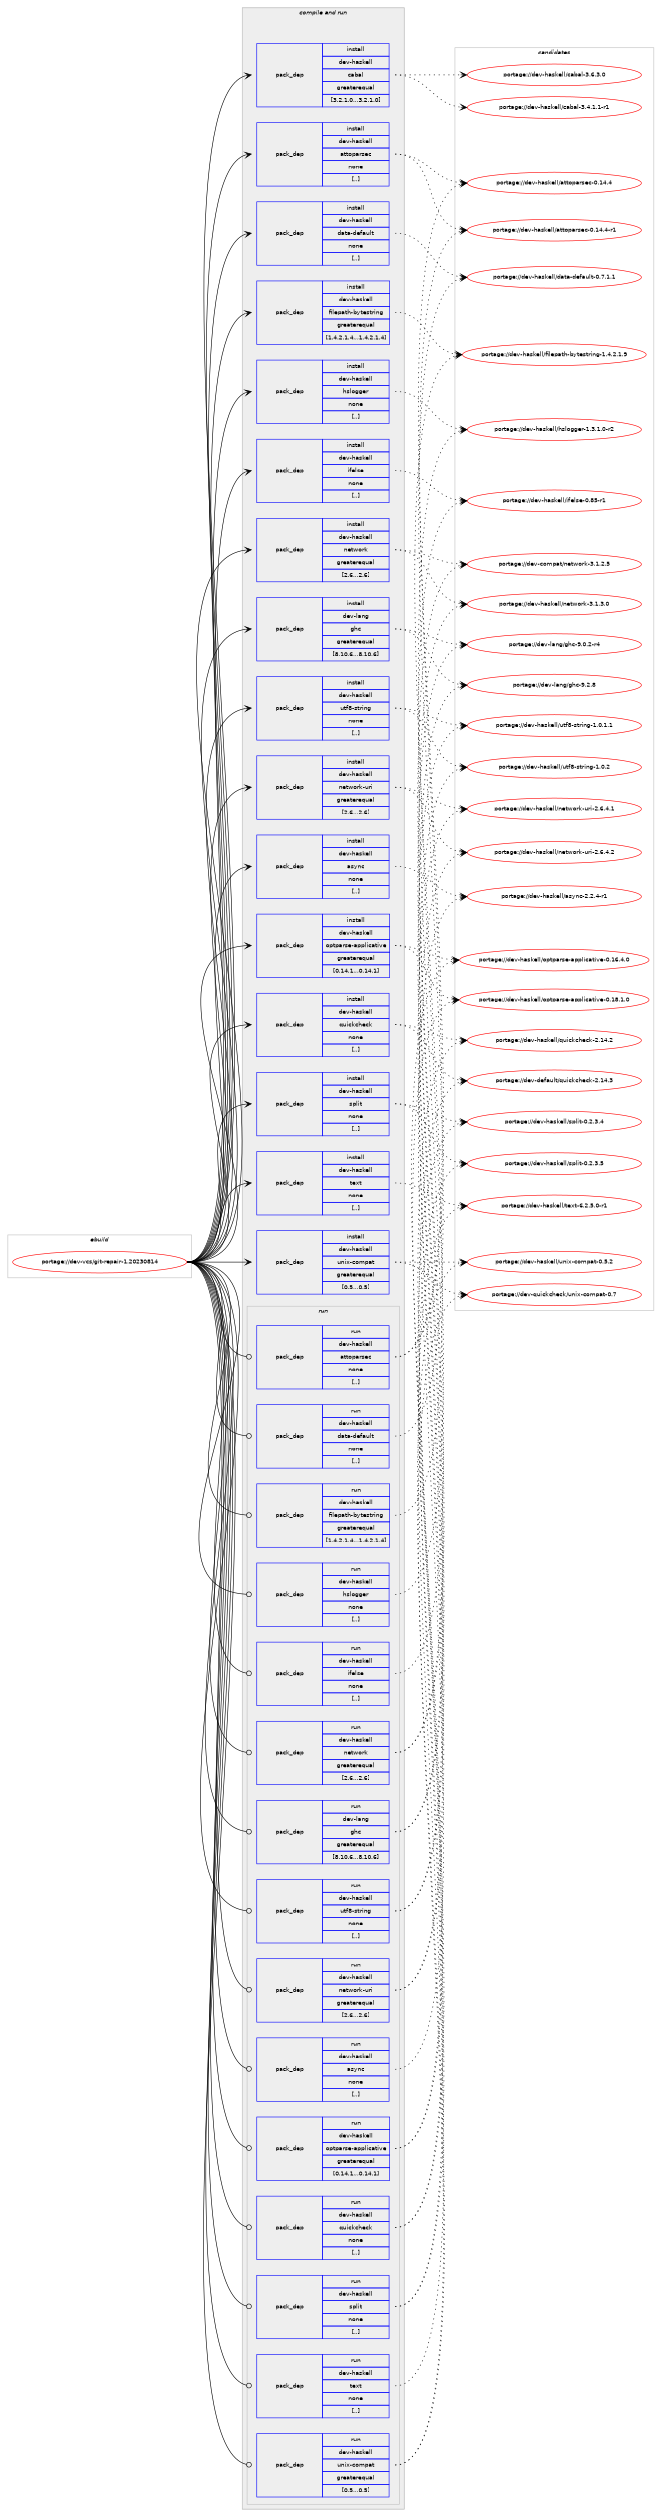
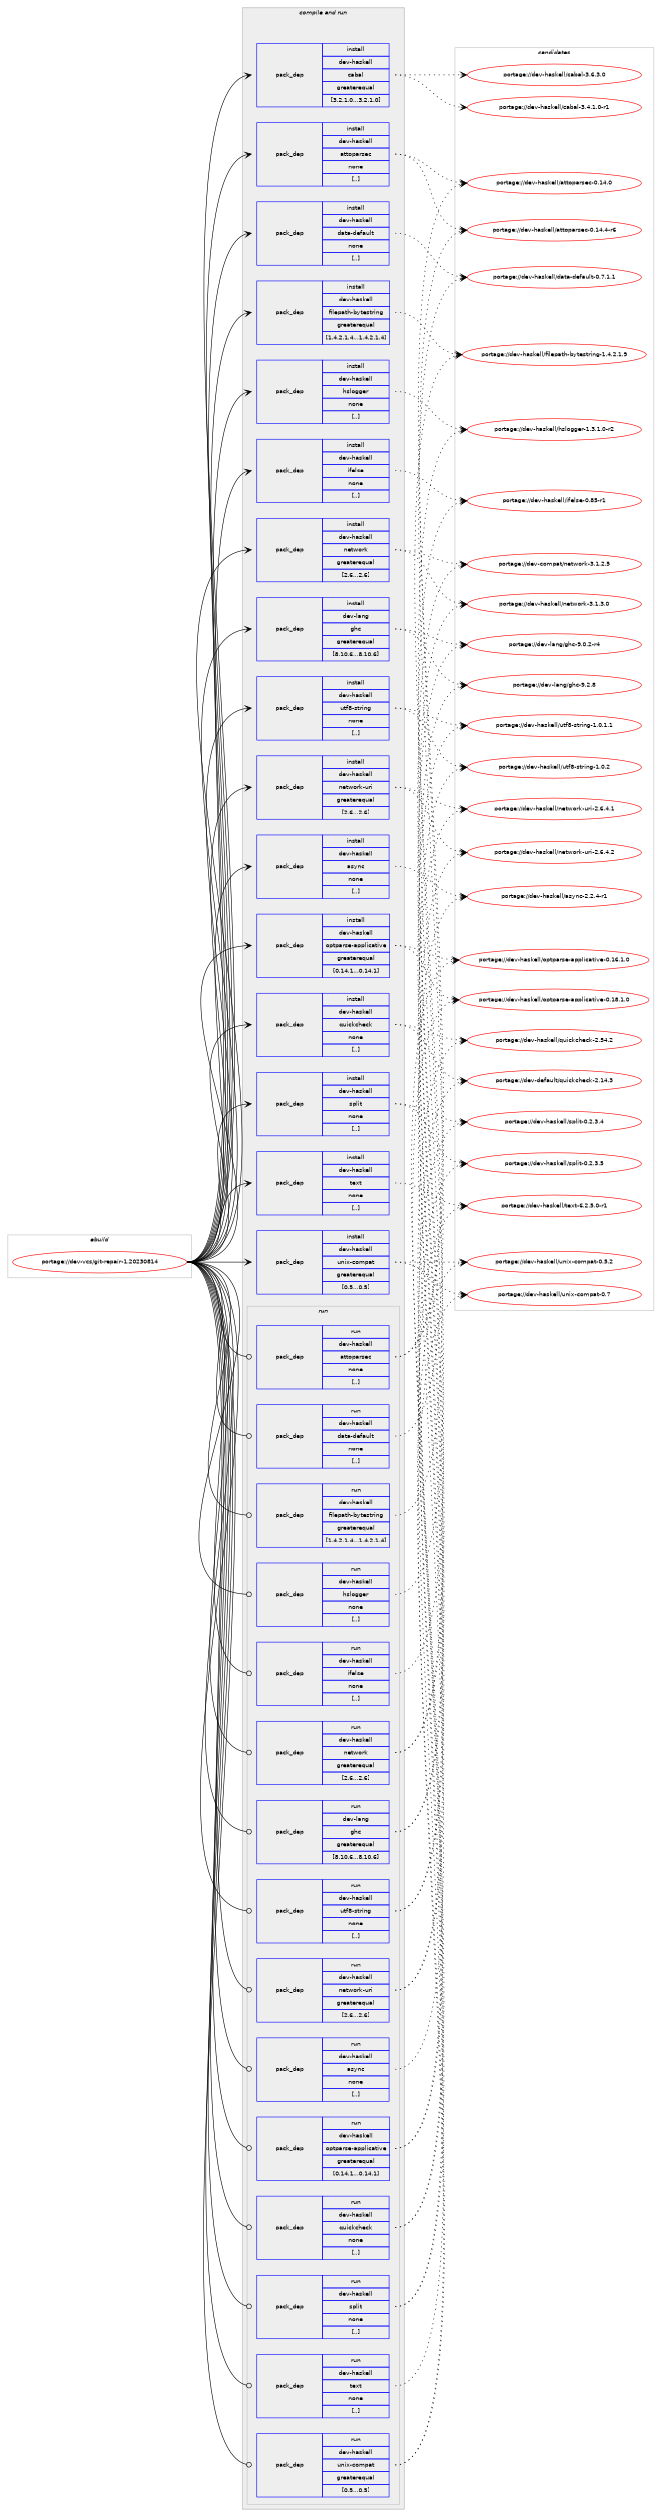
(554, 108) -> (554, 108)
(554, 183) -> (554, 183)
(554, 230) -> (554, 230)
(554, 960) -> (554, 960)
(554, 1040) -> (554, 1040)
(554, 1295) -> (554, 1295)
